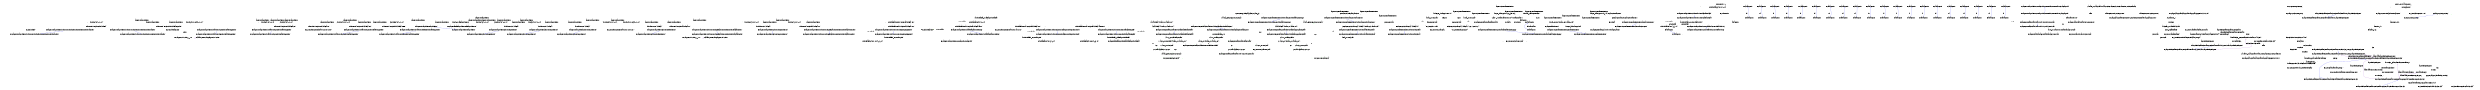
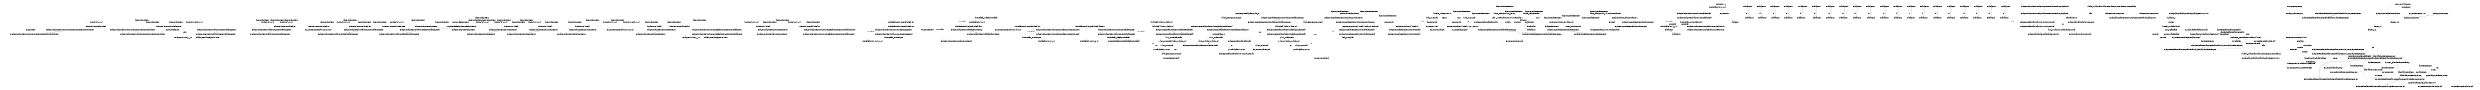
(2411, 18) -> (2411, 18)
